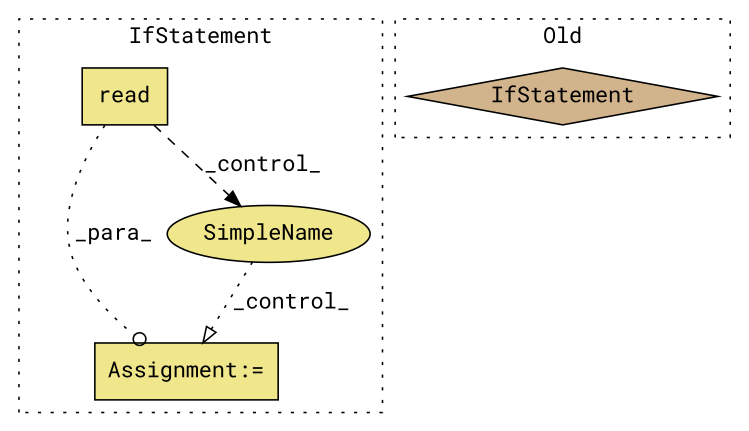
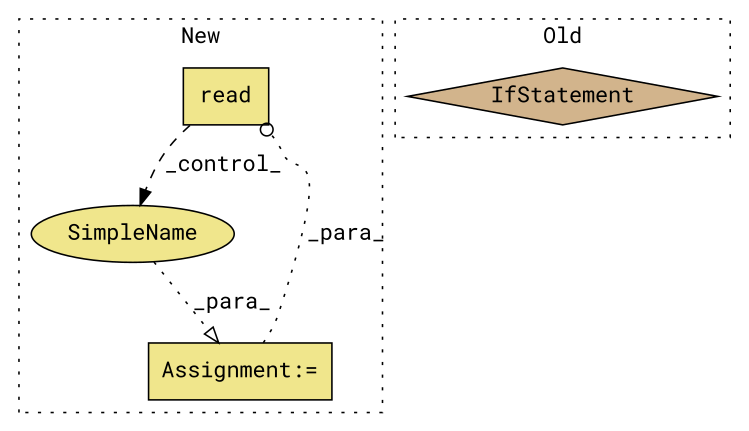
(201, 37) -> (201, 37)
(68, 238) -> (302, 234)
(292, 303) -> (232, 303)
